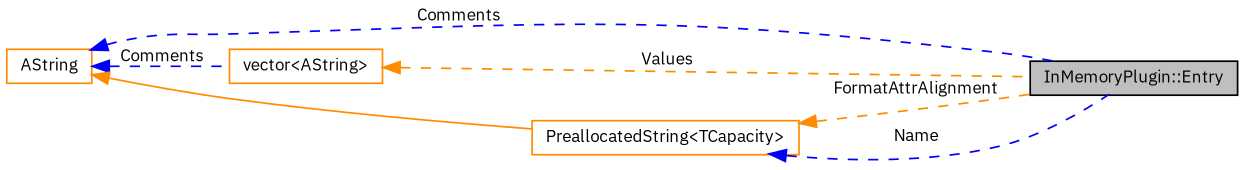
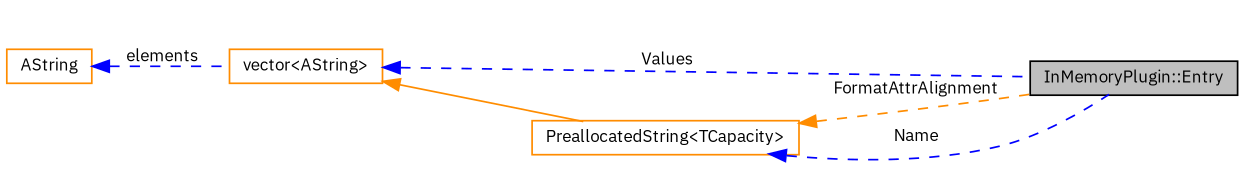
(583, 25) -> none
(161, 57) -> (161, 57)
(715, 72) -> (715, 72)
(320, 110) -> (492, 103)
